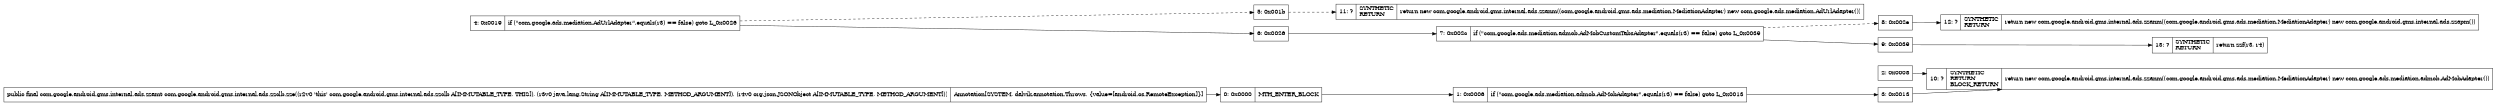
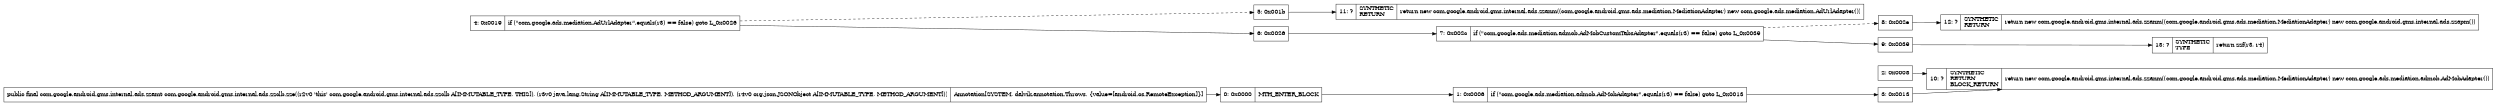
(1310, 12) -> (1310, 12)
(2188, 48) -> (2183, 48)
